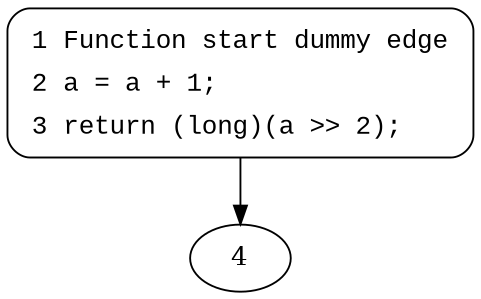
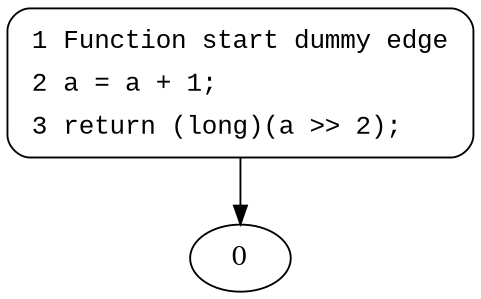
(240, 258) -> (240, 258)
